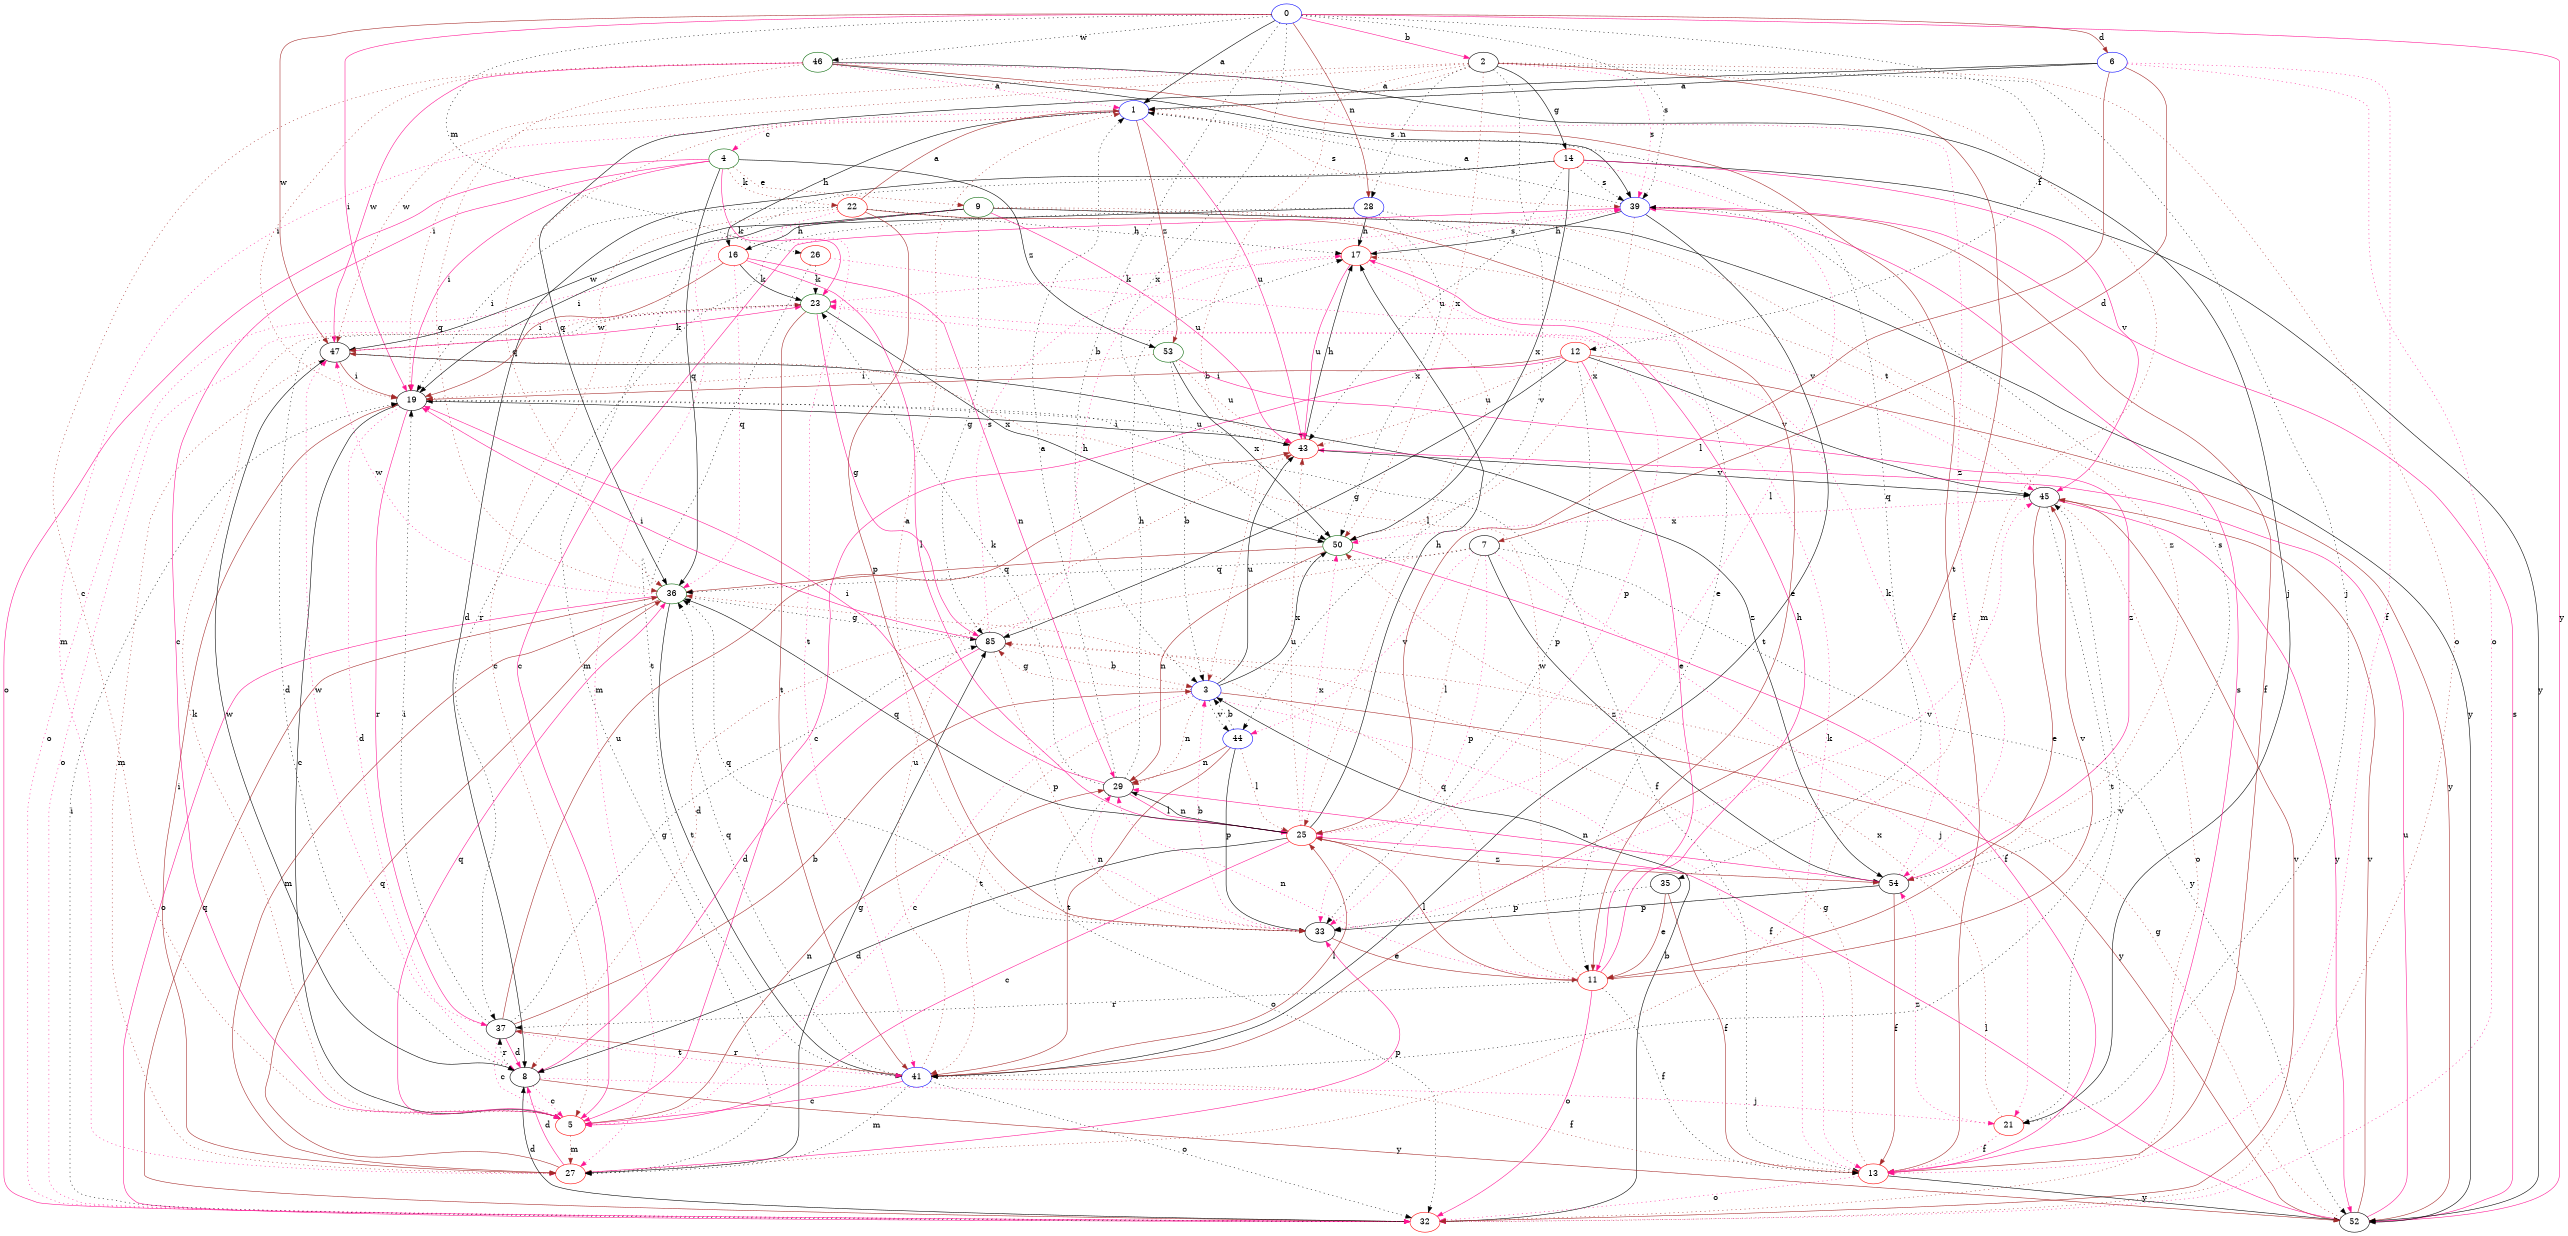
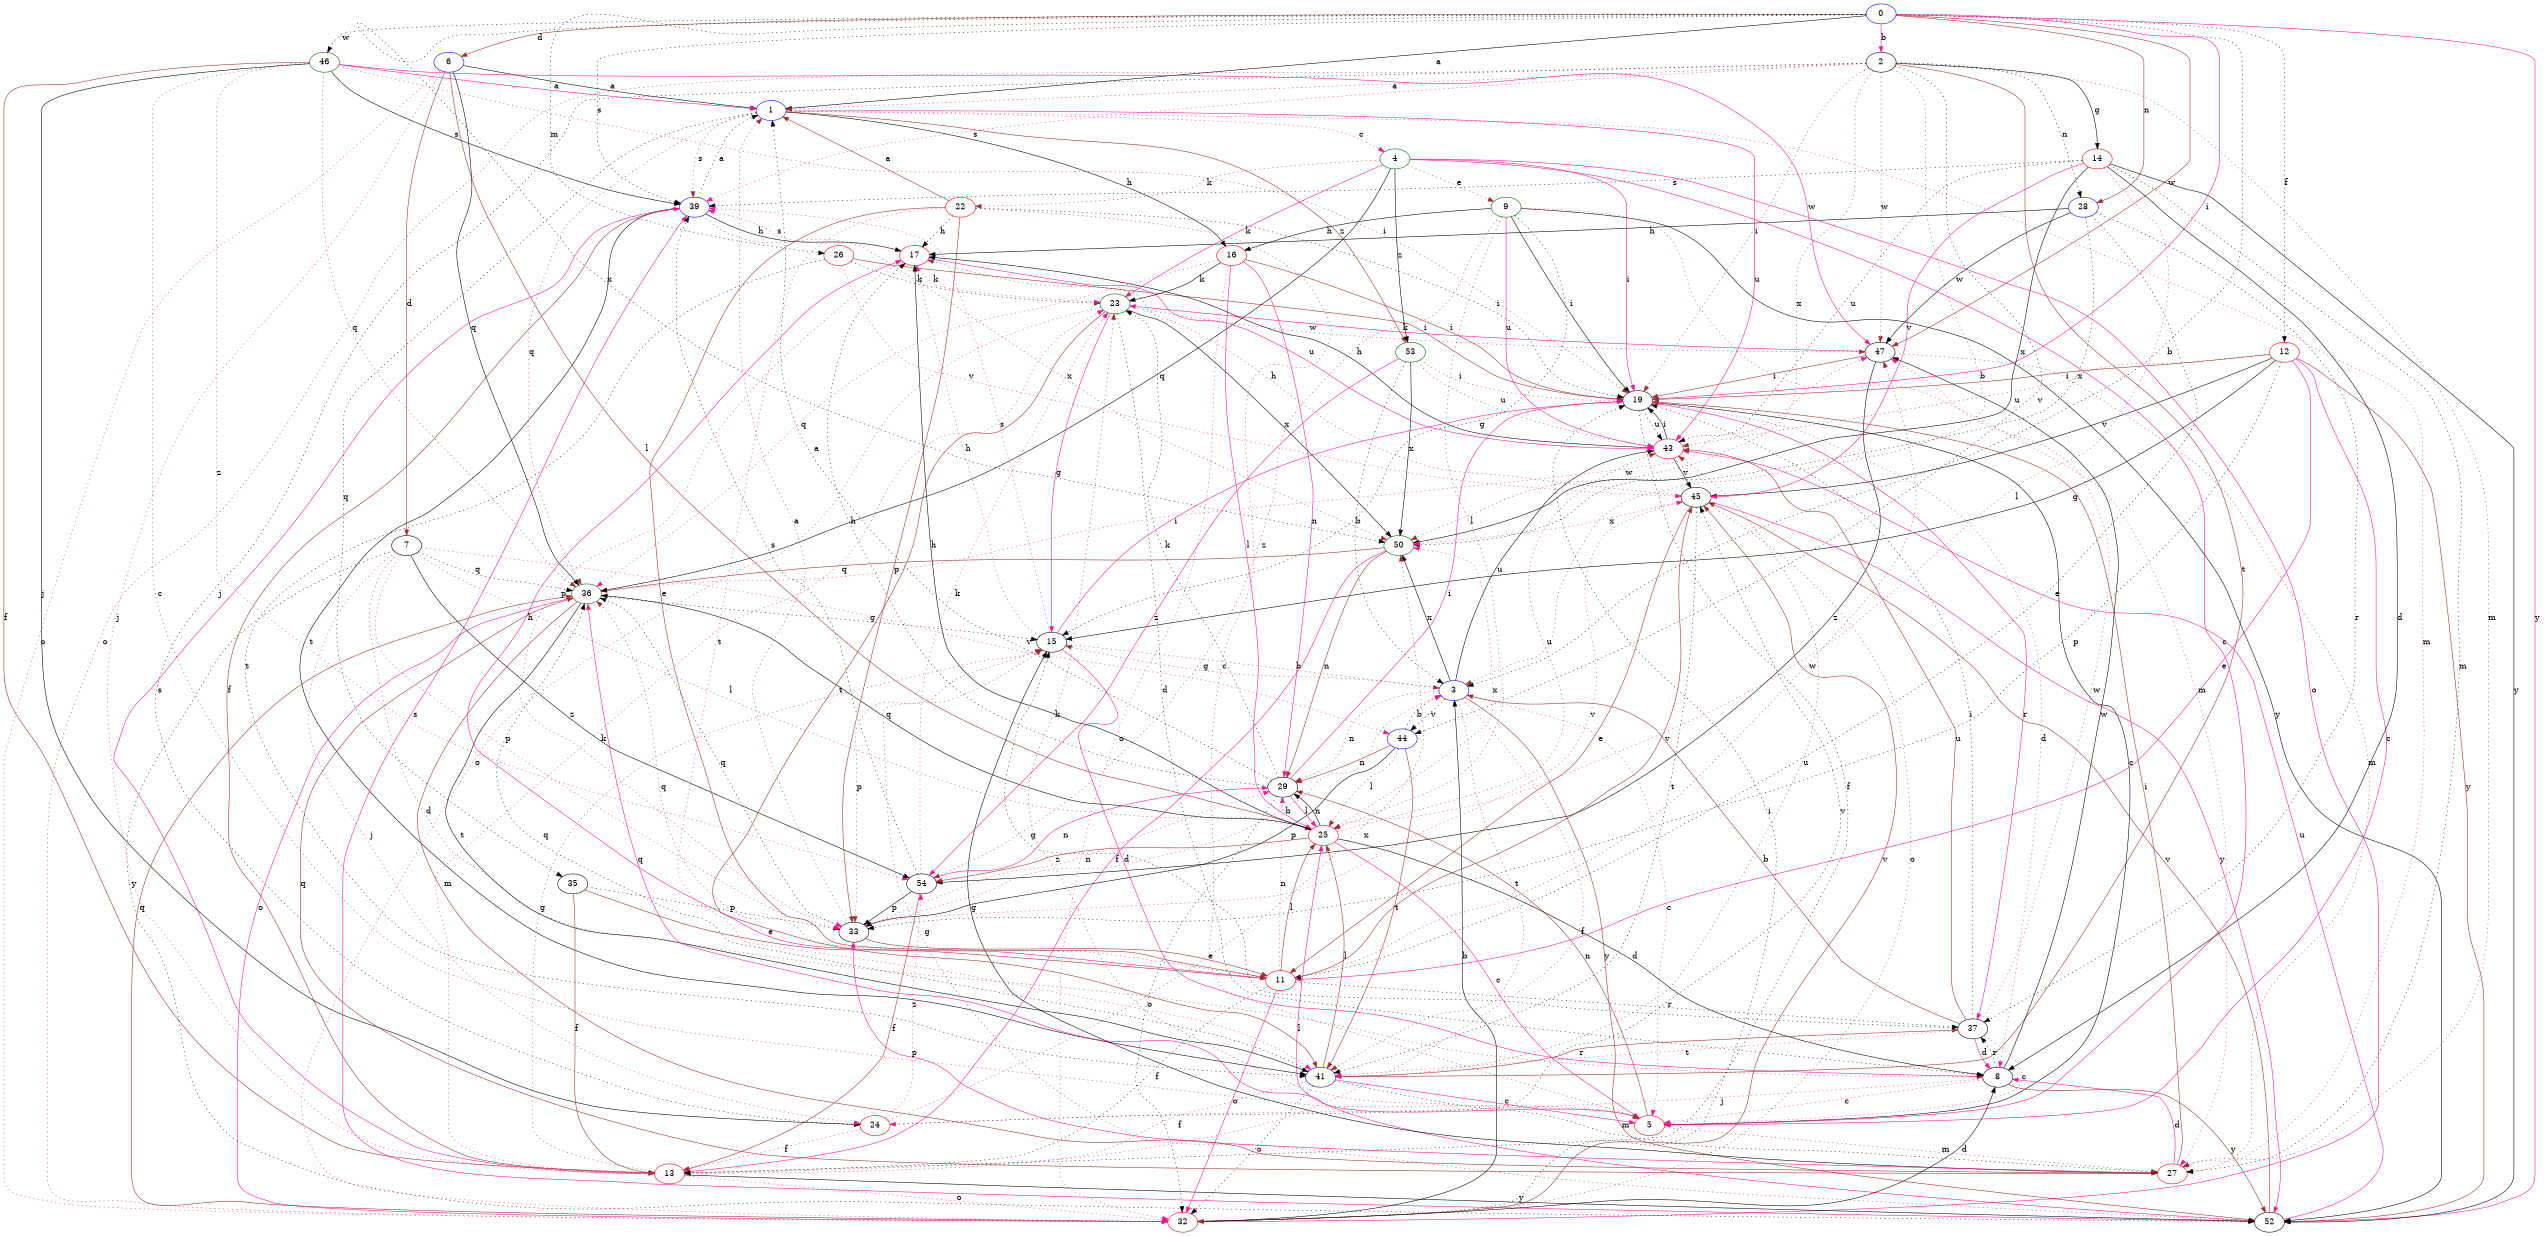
(987, 88) -> (545, 90)
none -> (1243, 303)
(717, 340) -> none
(1887, 376) -> (1274, 376)
(2387, 618) -> (118, 618)
(991, 642) -> (1052, 642)
(2009, 1126) -> (875, 1126)
